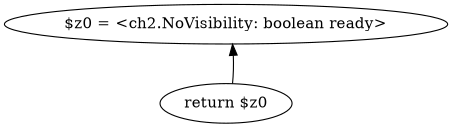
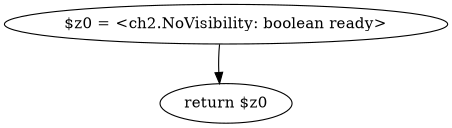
(233, 69) -> (219, 58)
